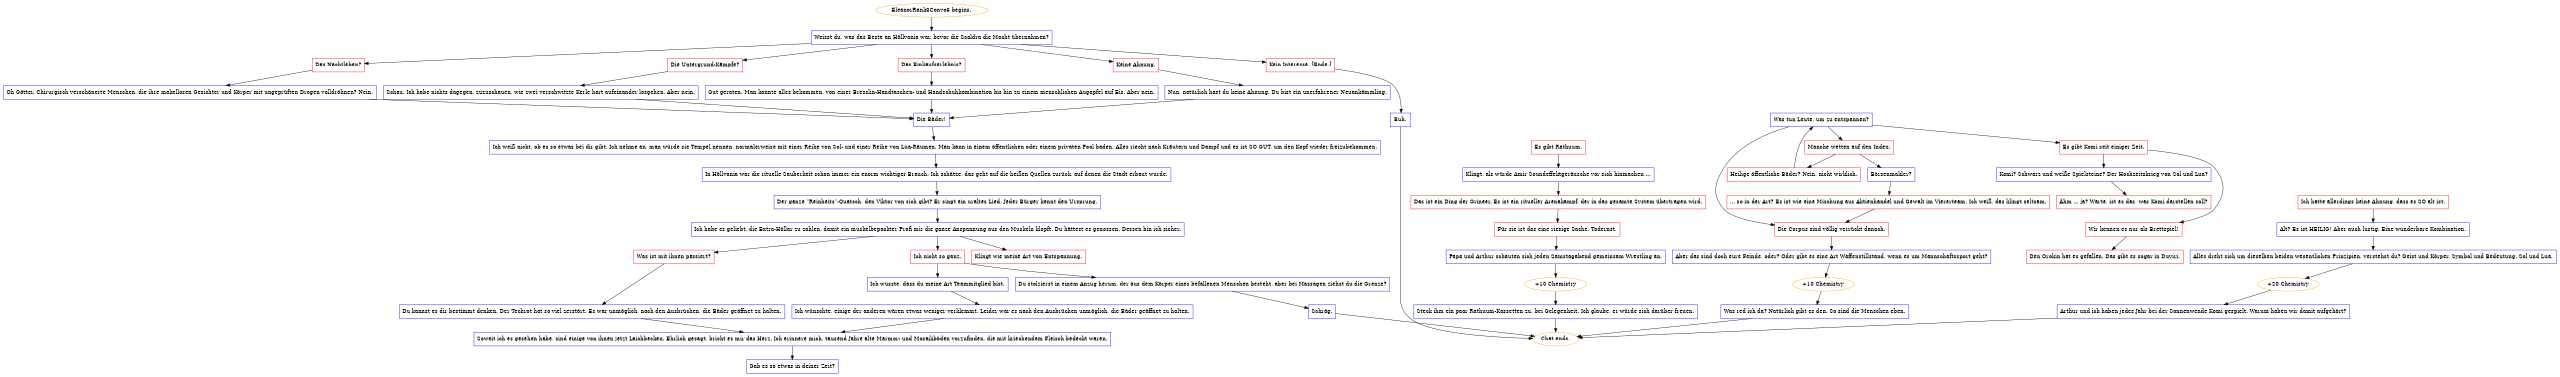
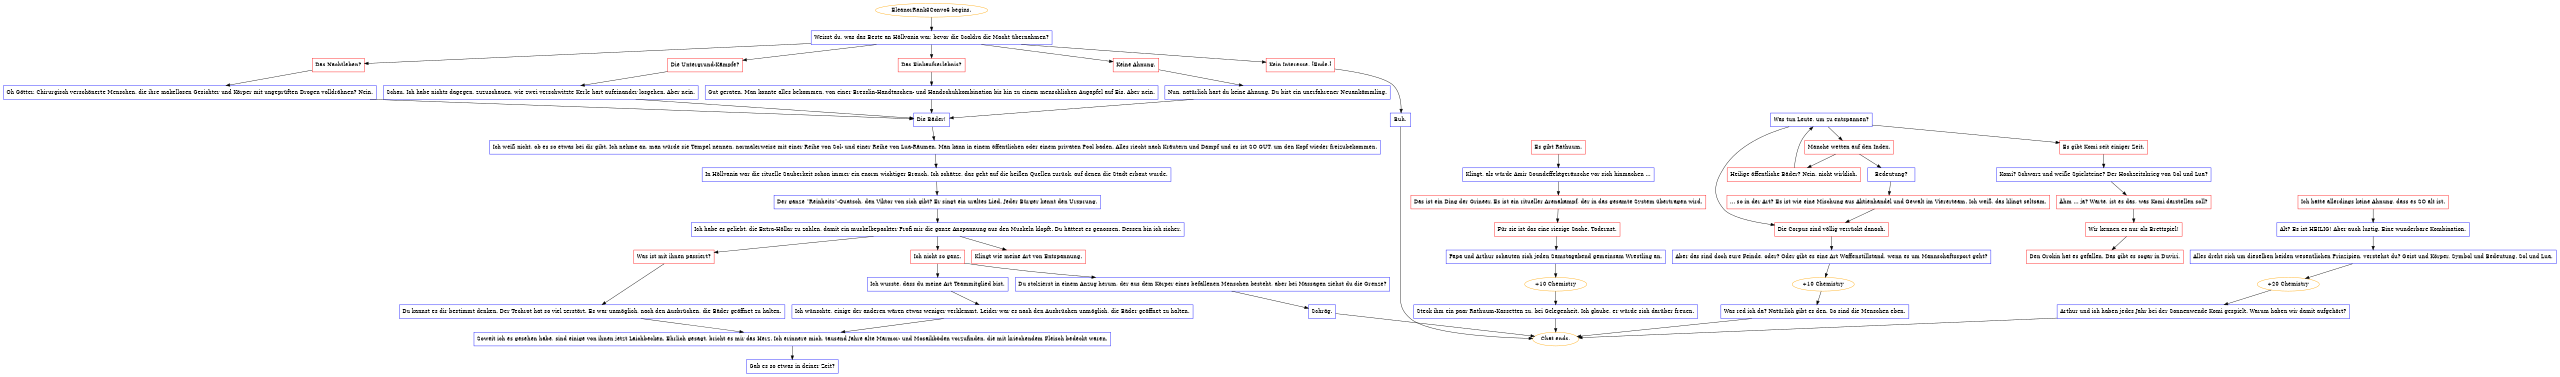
(2217, 172) -> (2134, 214)
(1891, 175) -> (1891, 175)
